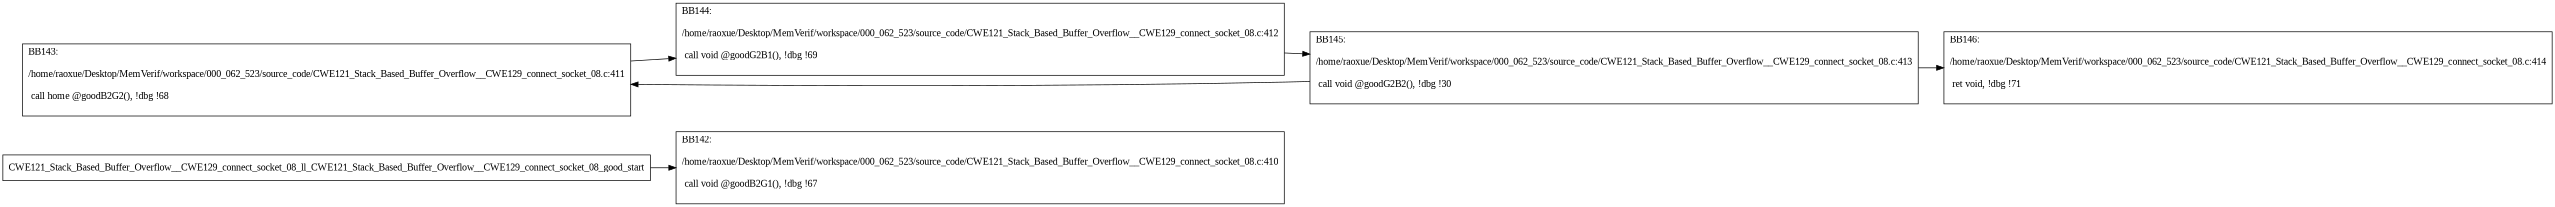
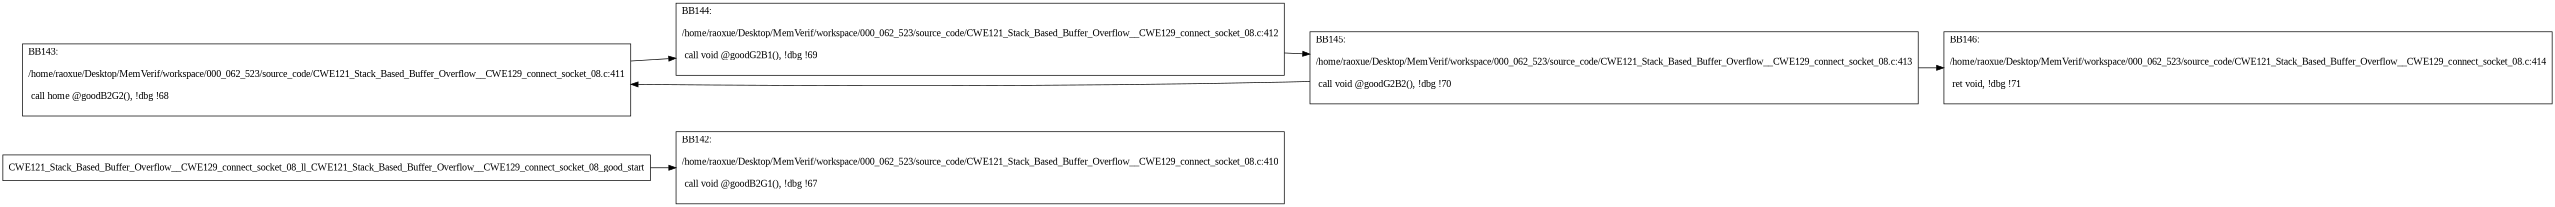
(1384, 84) -> (1384, 84)
